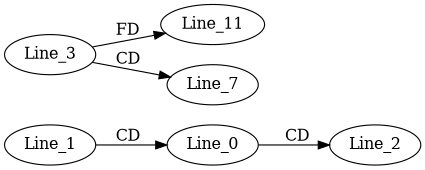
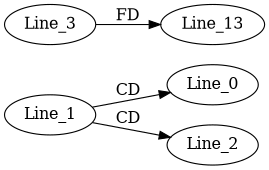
(213, 25) -> (213, 25)
(213, 85) -> none
(288, 145) -> (126, 129)
